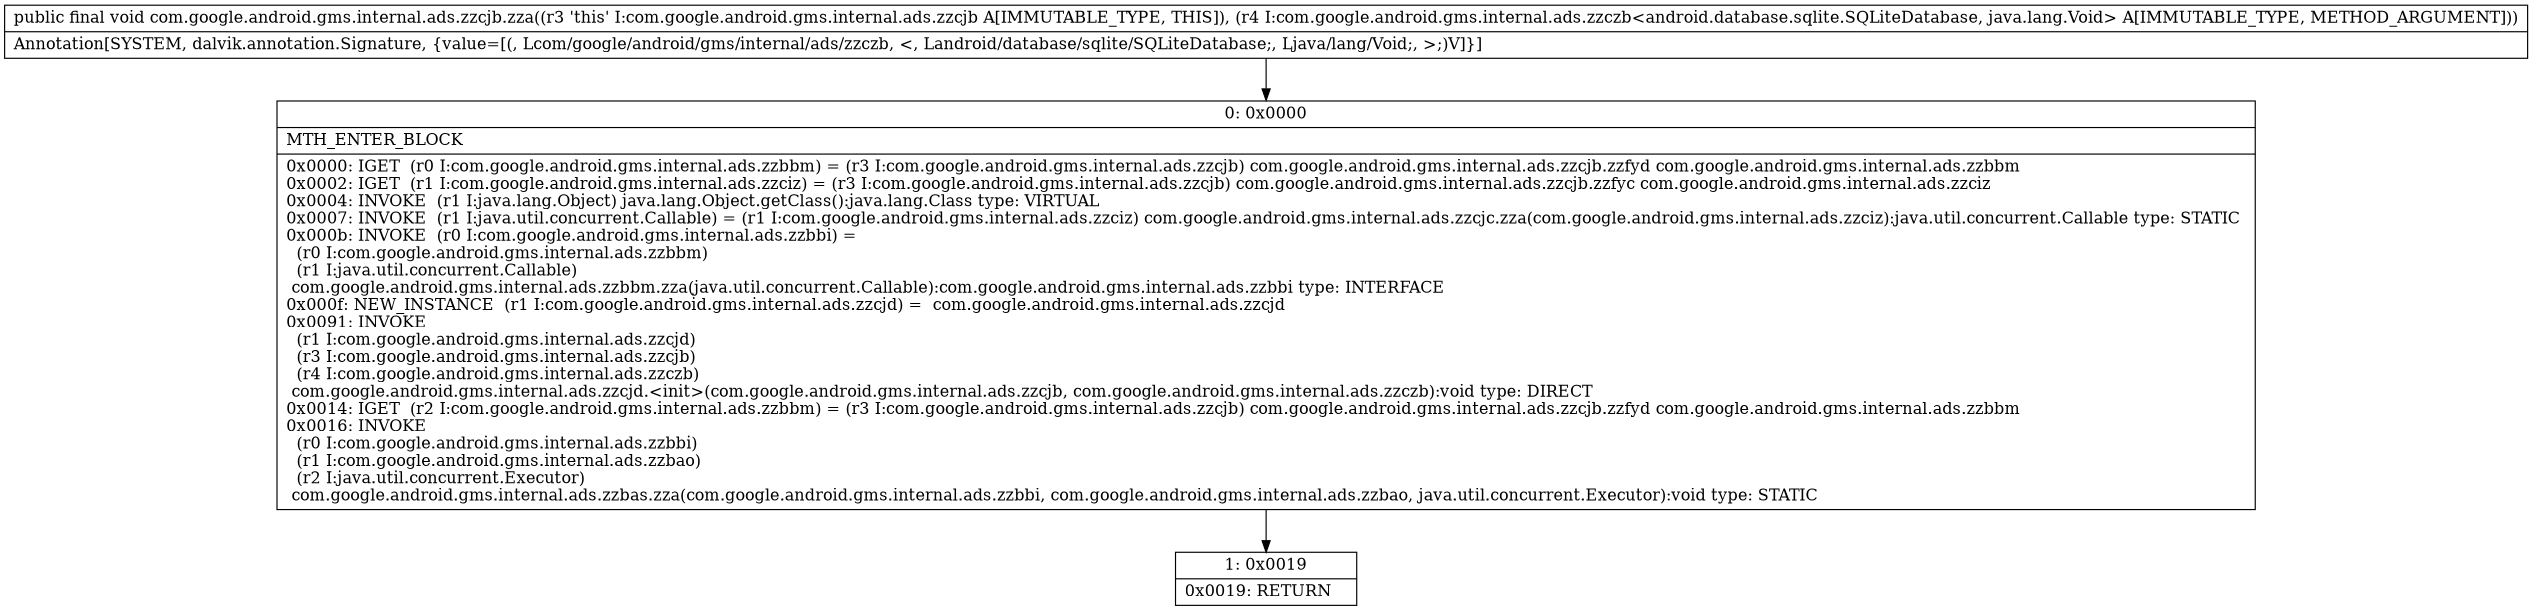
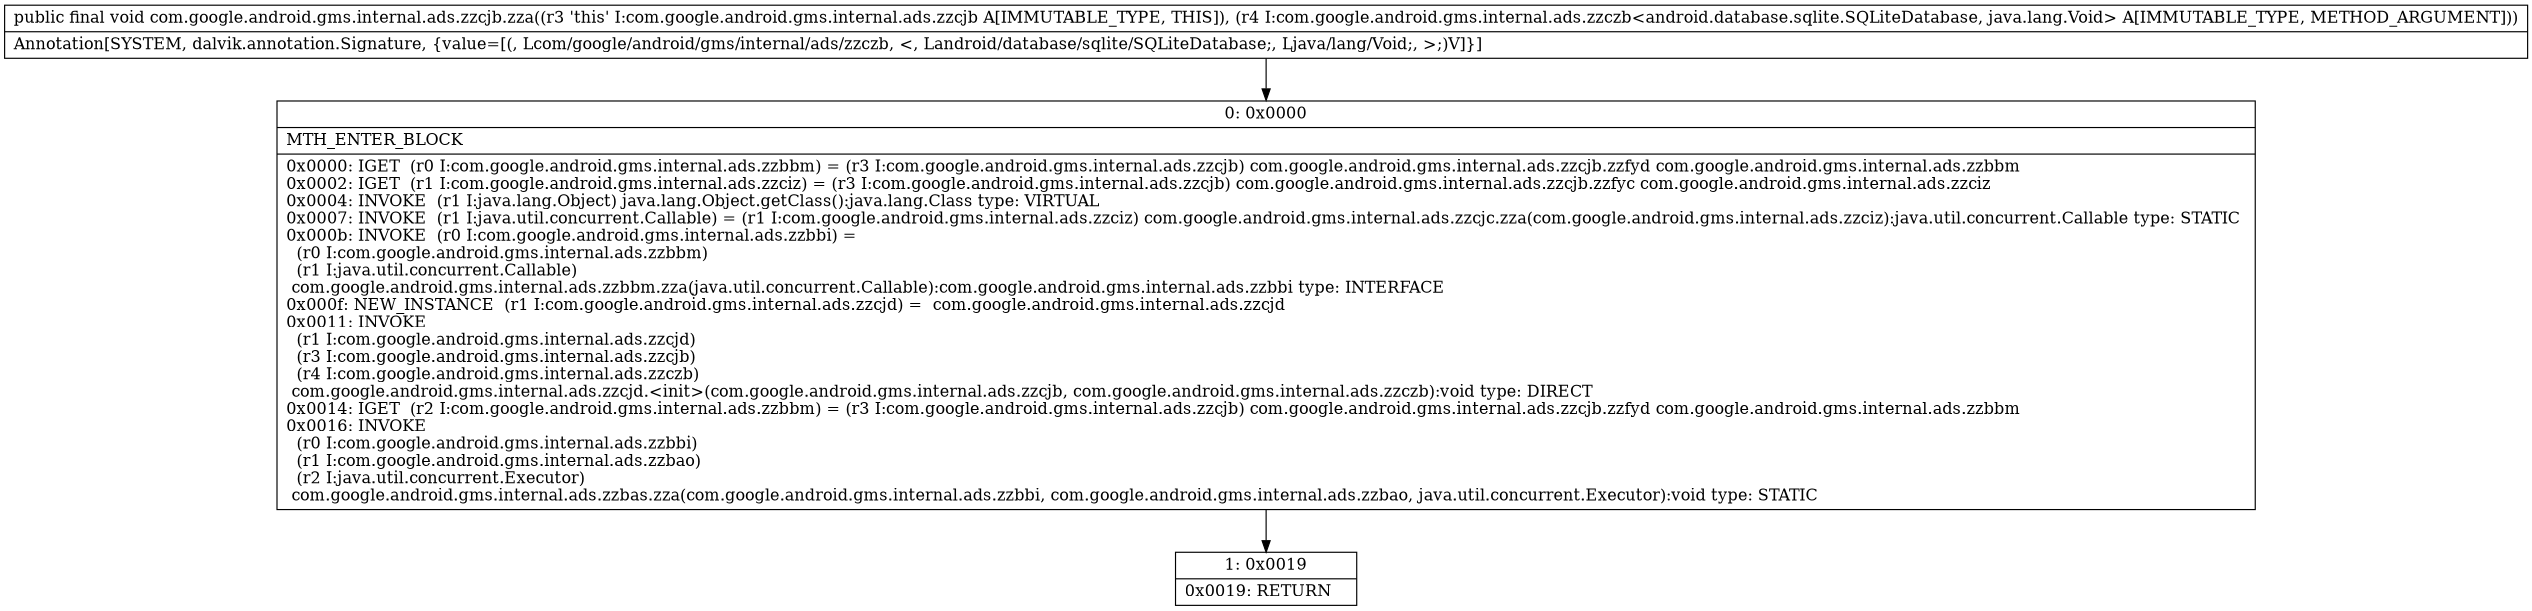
(362, 323) -> (362, 323)
